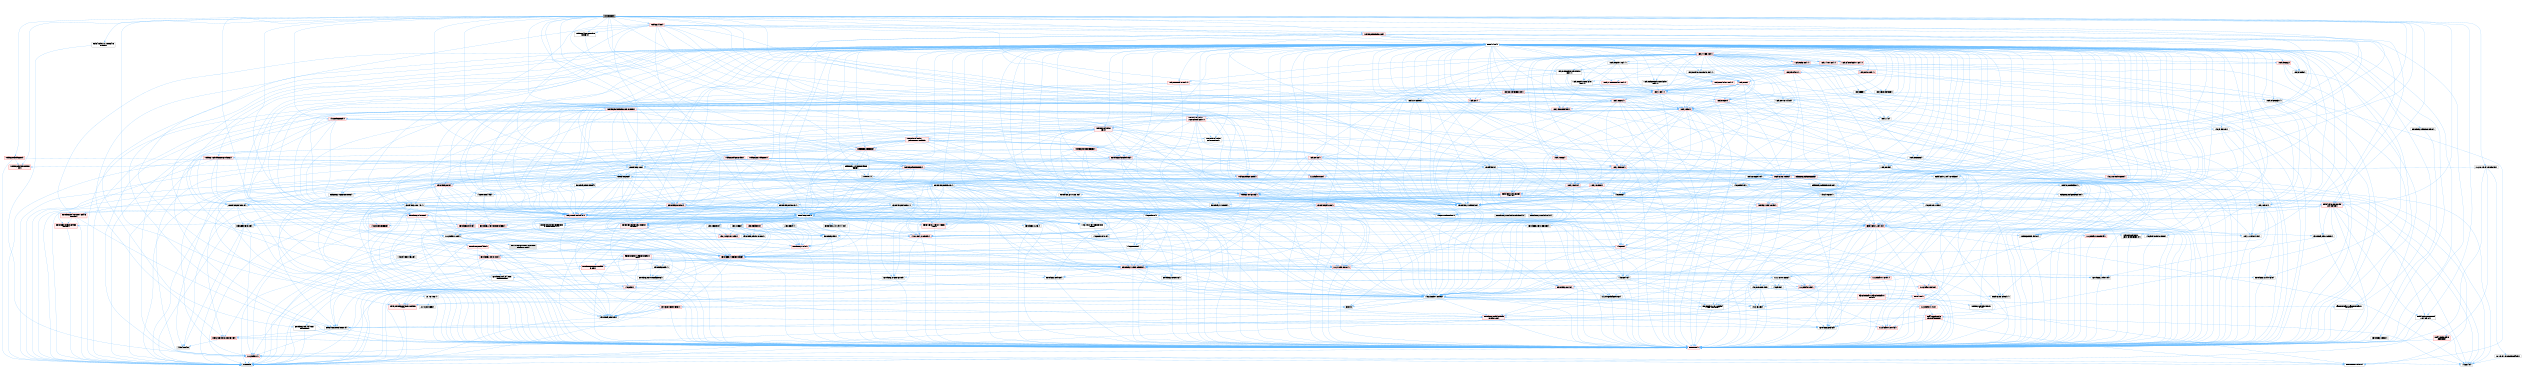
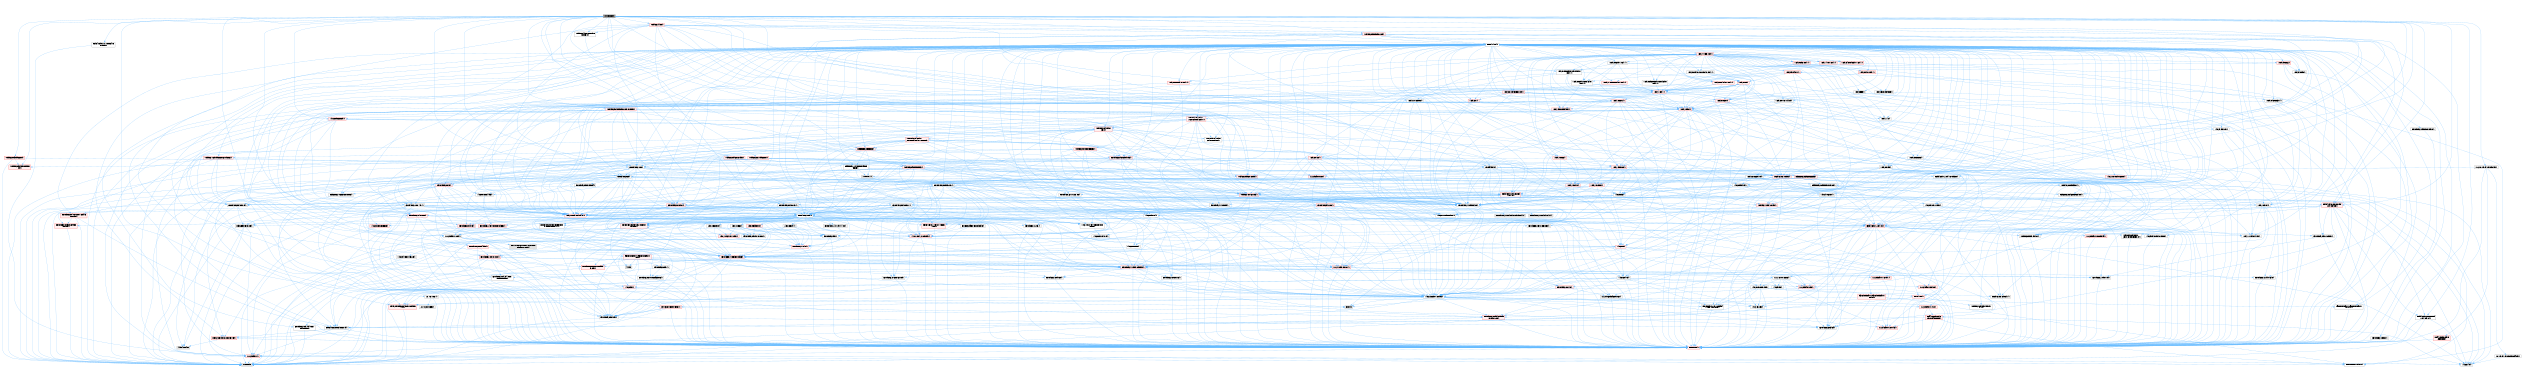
(464, 117) -> (659, 67)
(917, 140) -> (917, 140)
none -> (973, 226)
none -> (629, 267)
